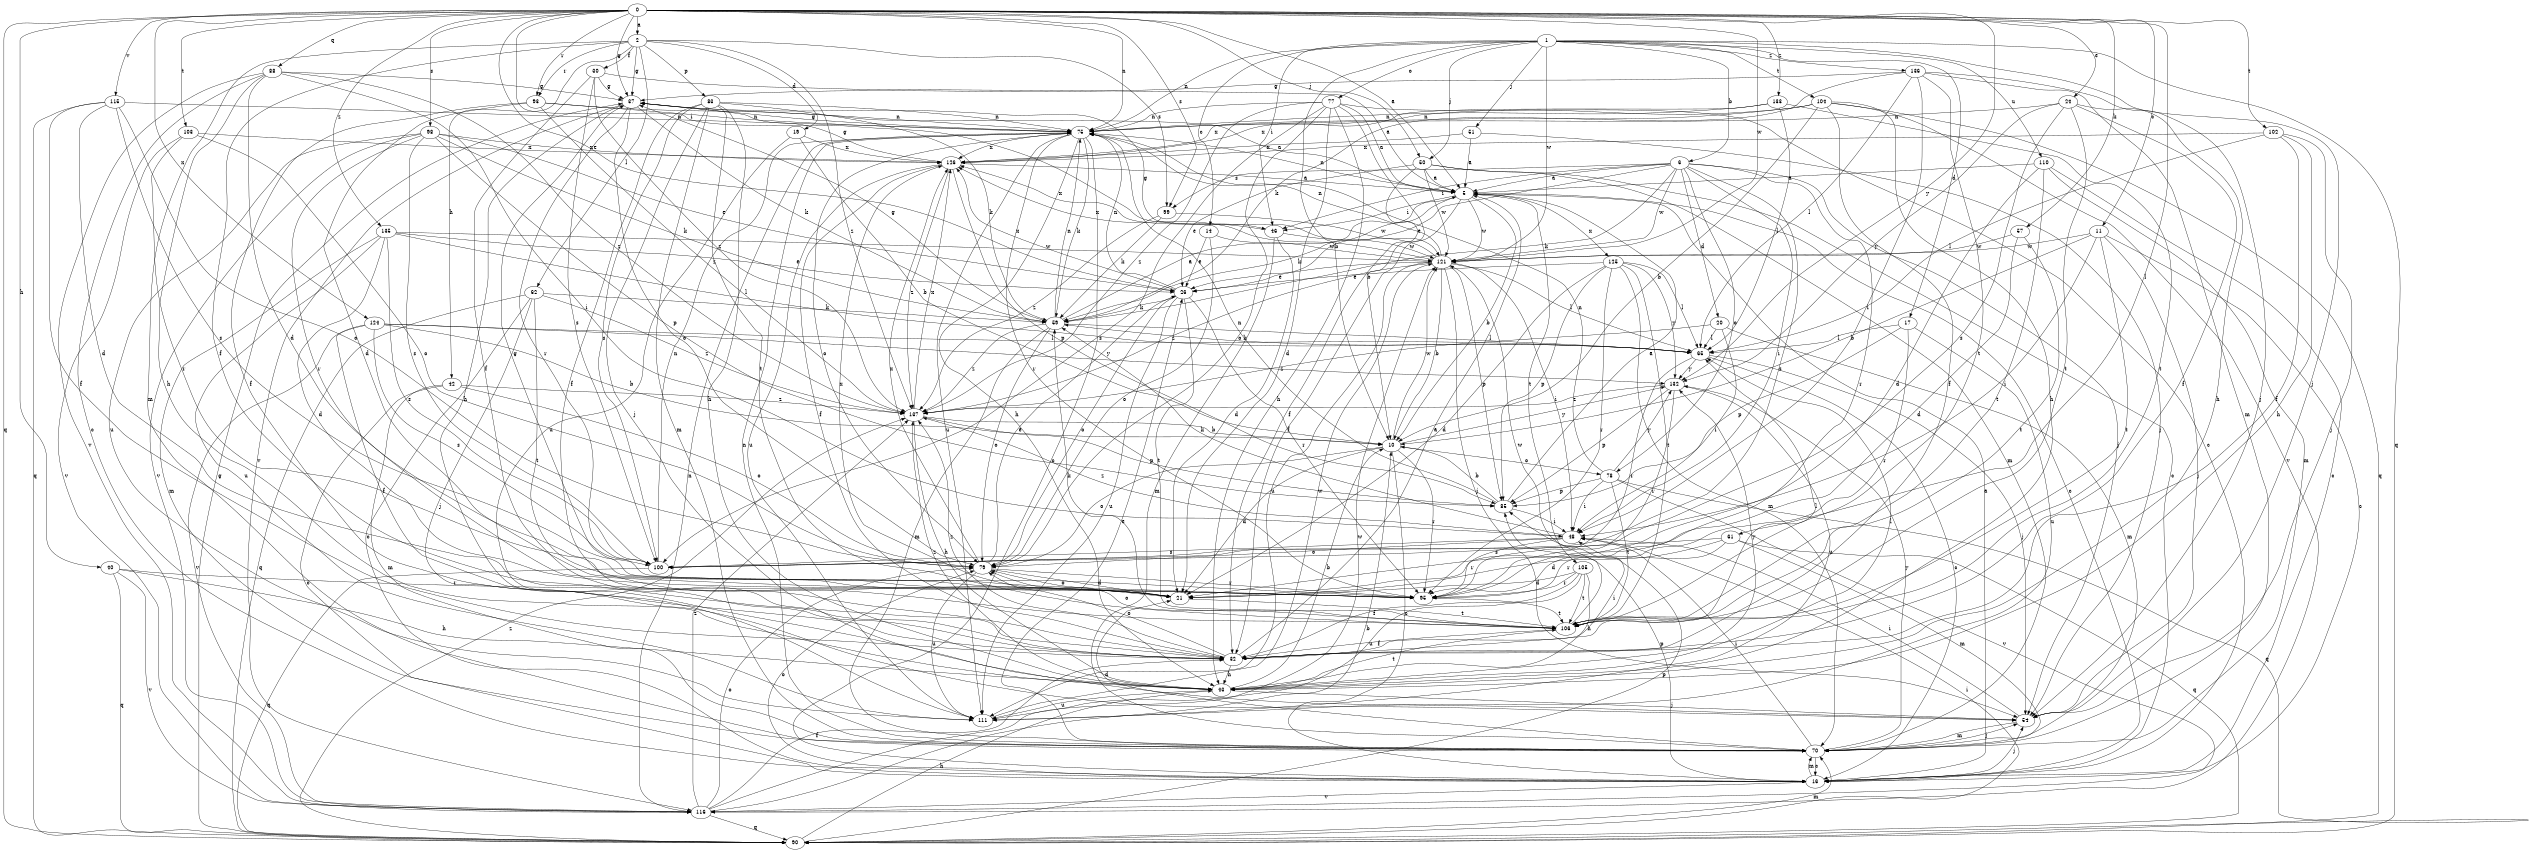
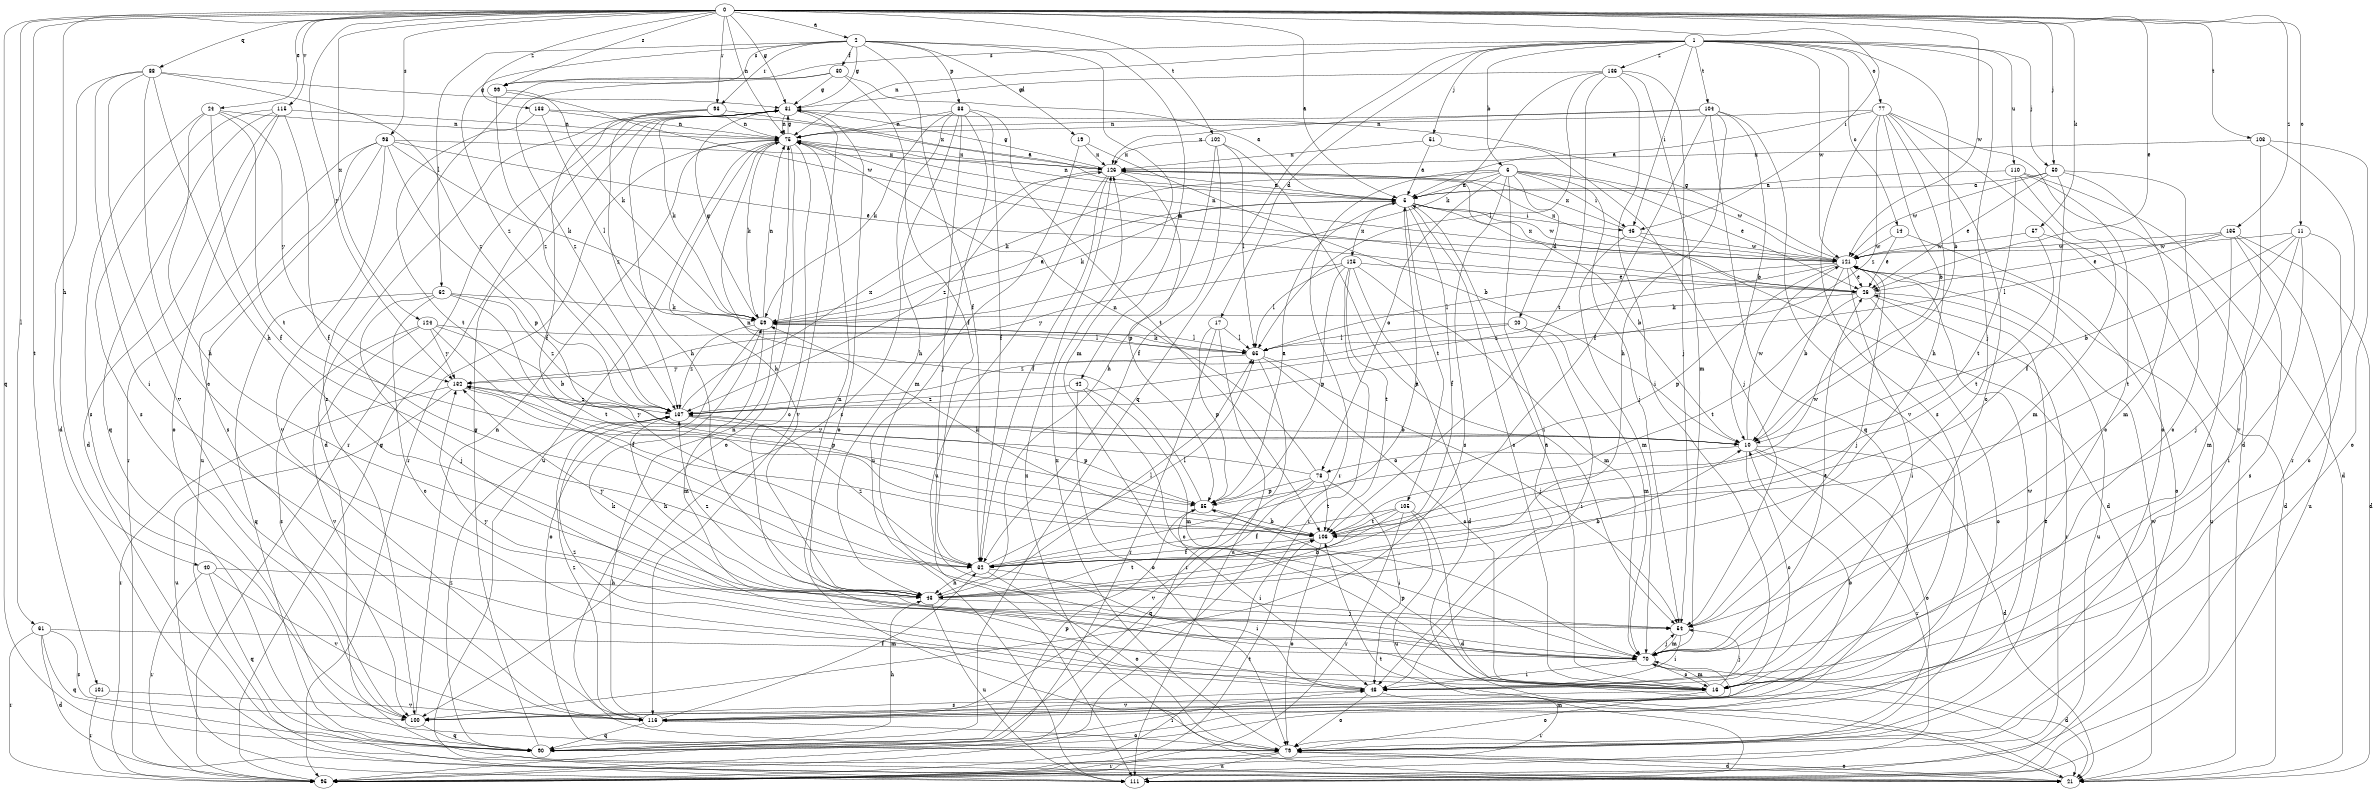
(631, 102) -> (788, 109)
(1419, 170) -> (1065, 51)
(1456, 466) -> (1259, 521)
none -> (99, 690)
